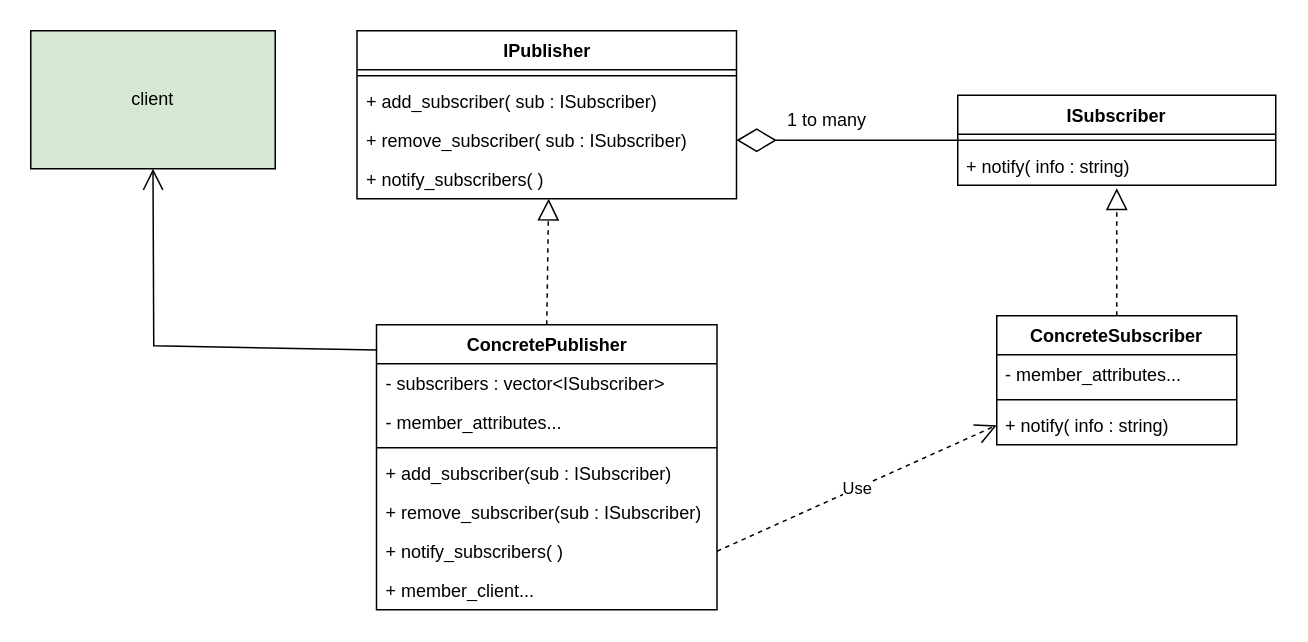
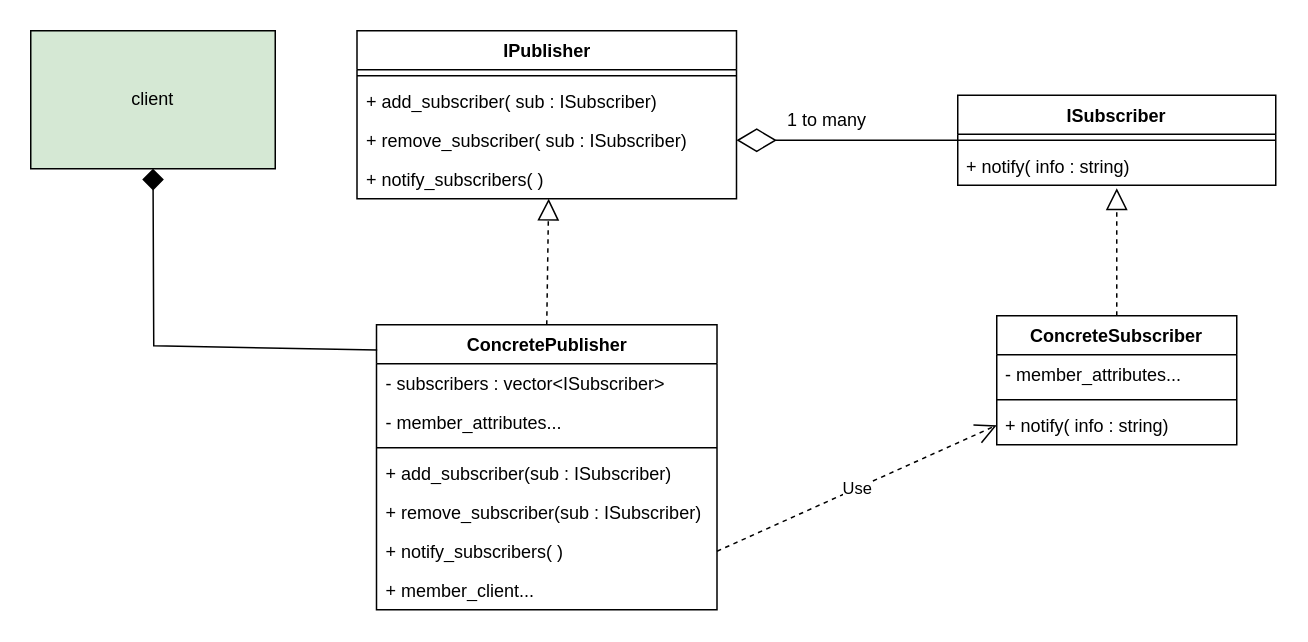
(153, 181) -> (153, 190)
